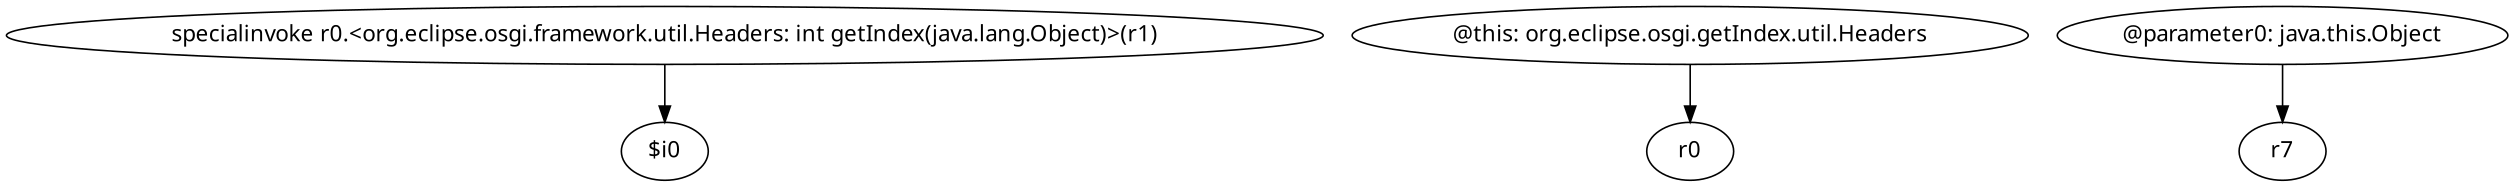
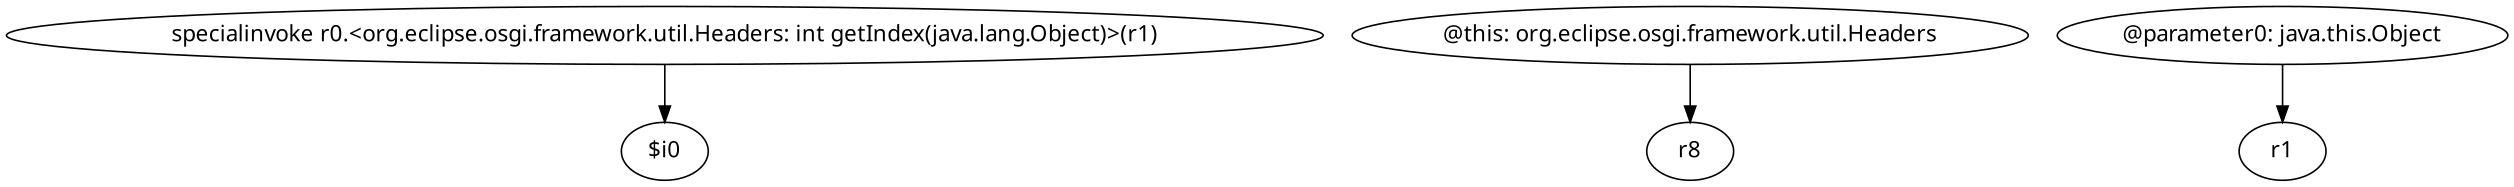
(1690, 35) -> (1690, 35)
(1690, 151) -> (1690, 151)
(2283, 151) -> (2283, 151)
